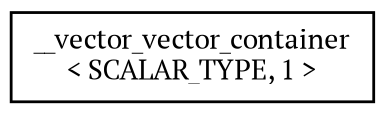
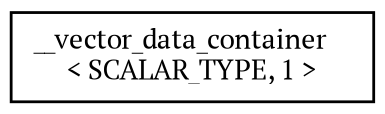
(192, 57) -> (192, 57)
